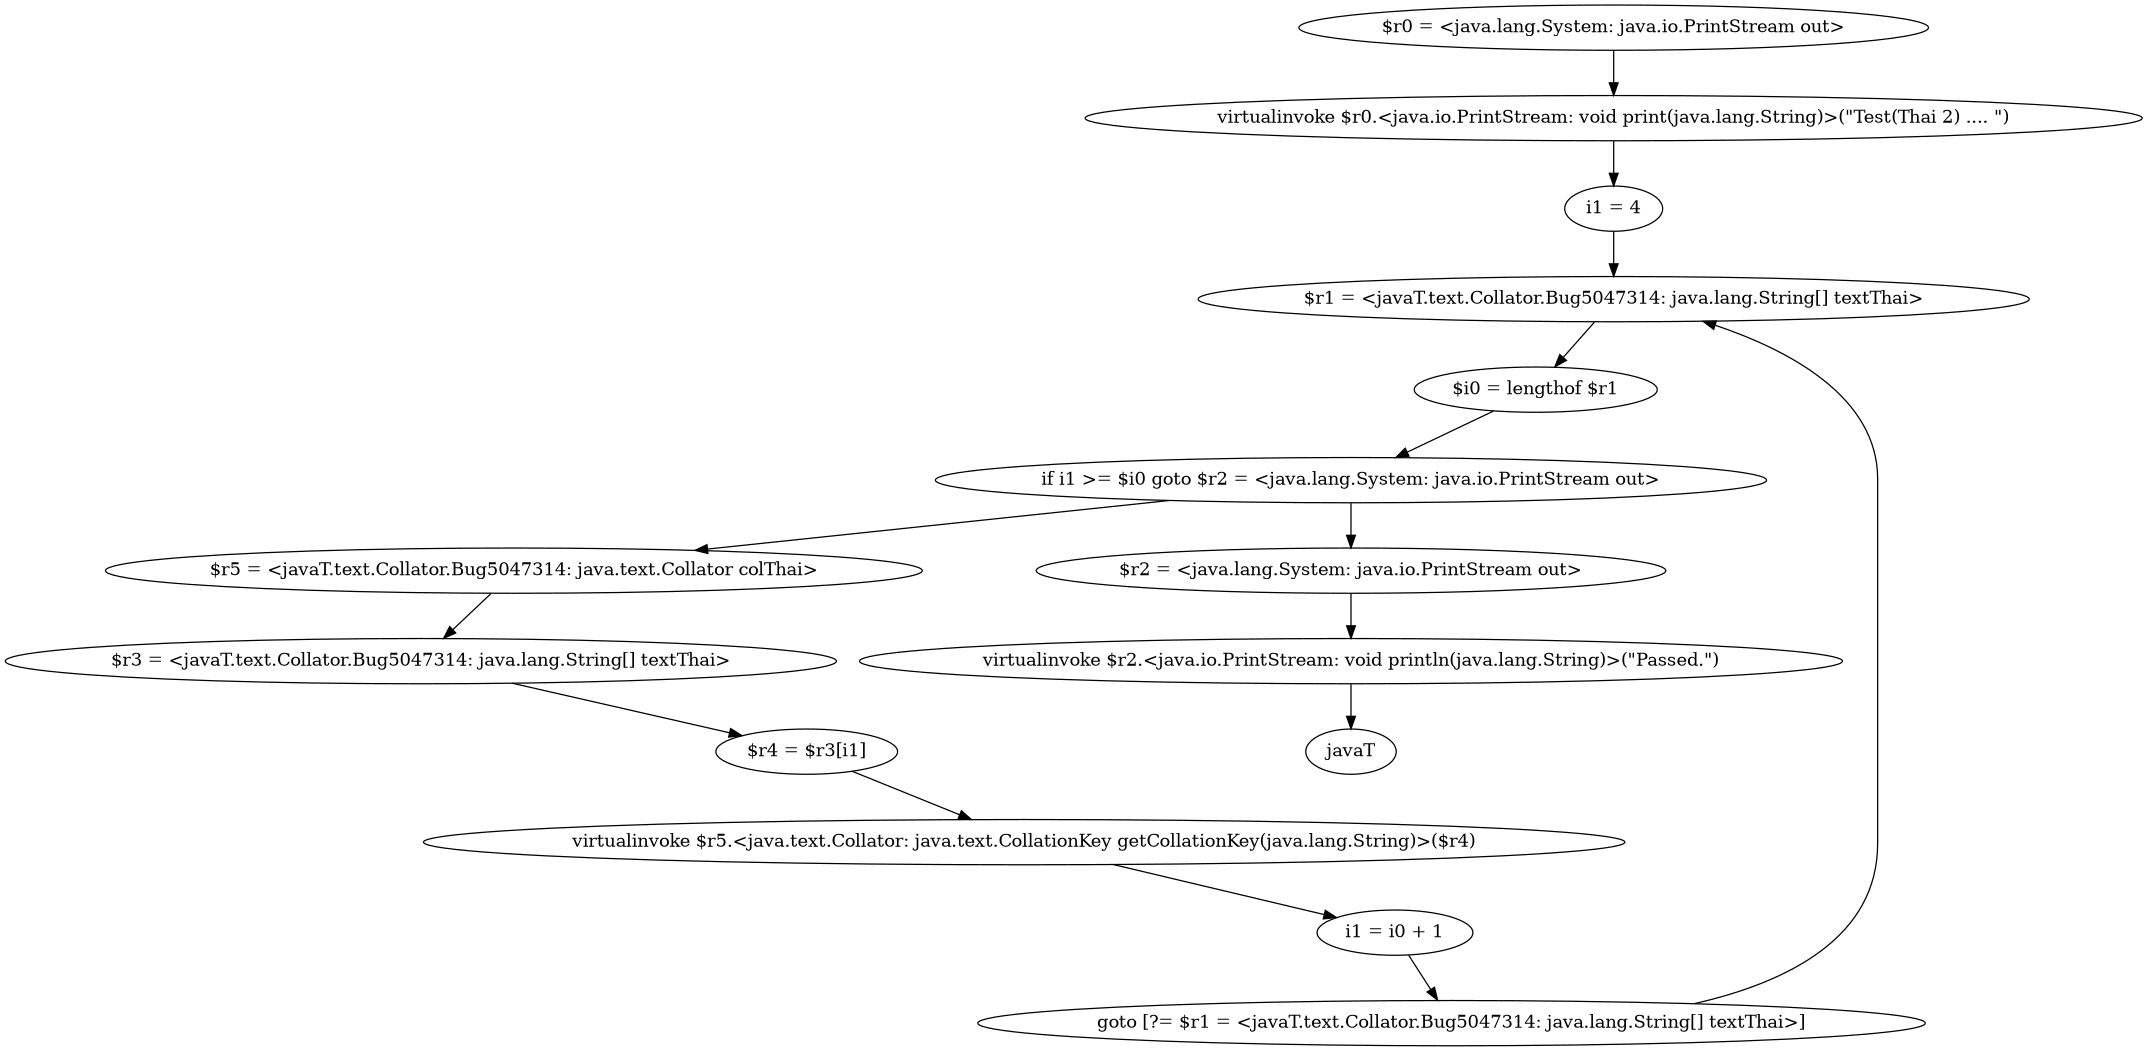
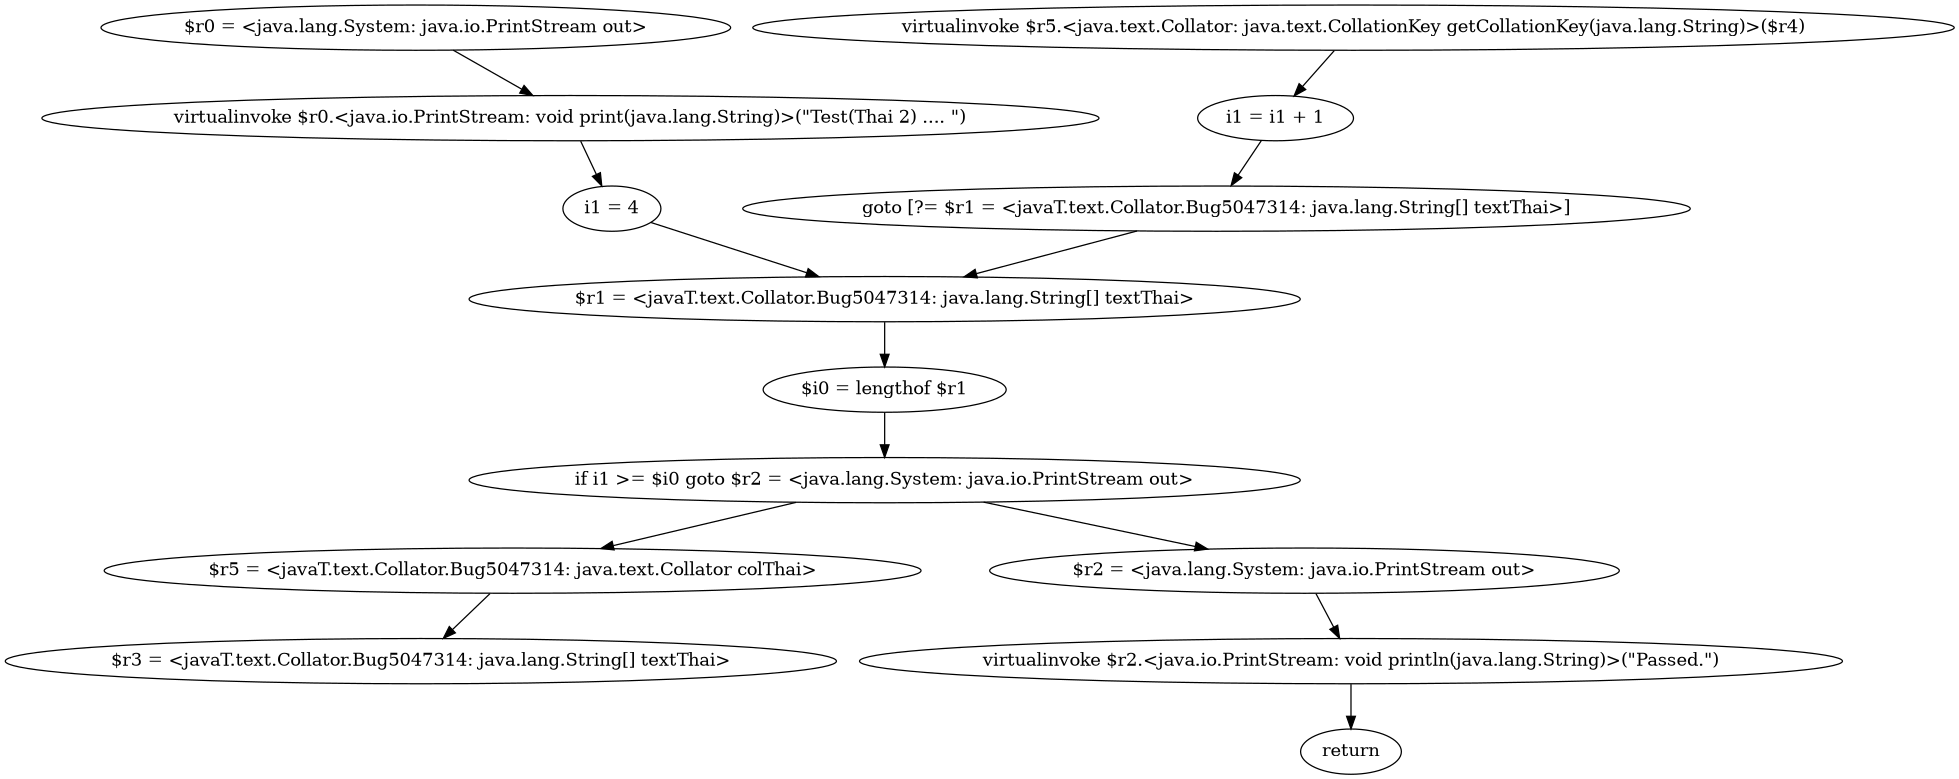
(807, 752) -> none
(1351, 752) -> (1351, 752)
(1395, 933) -> (1276, 118)
